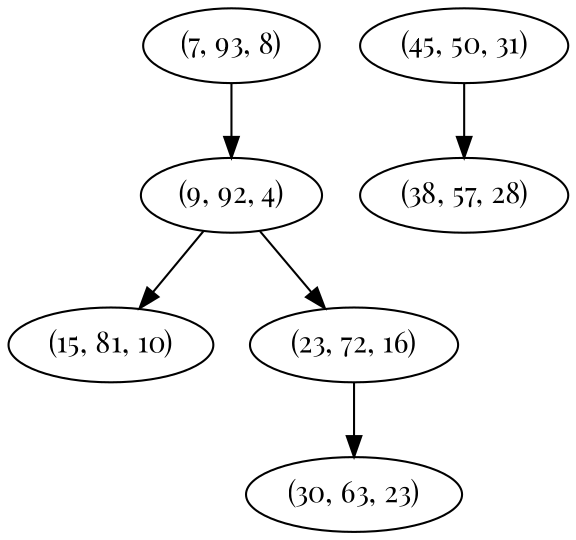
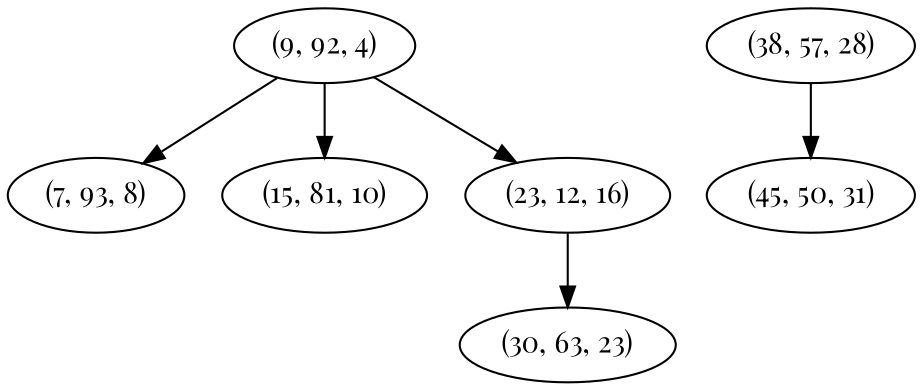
(231, 110) -> (220, 115)
(464, 110) -> (811, 110)
(354, 345) -> (568, 195)
